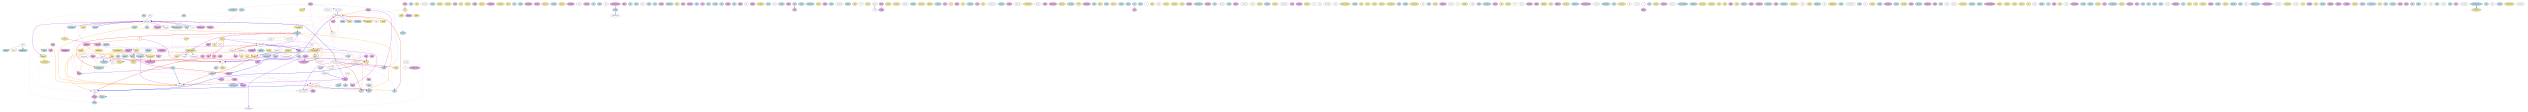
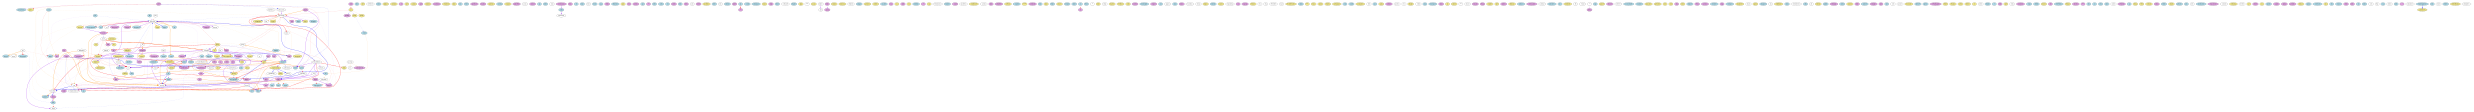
(284, 36) -> (267, 50)
